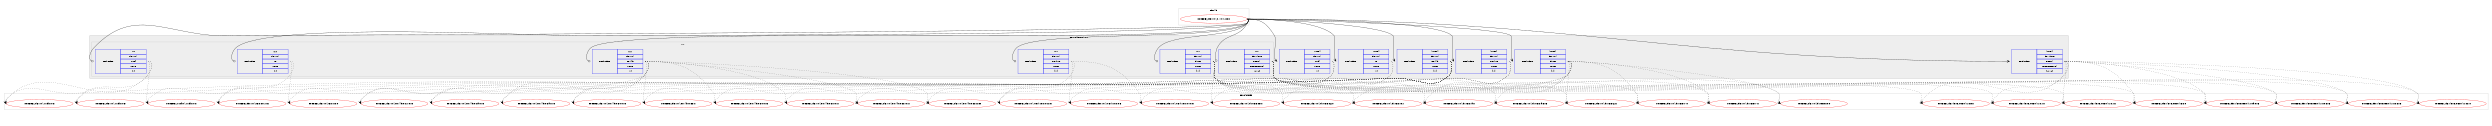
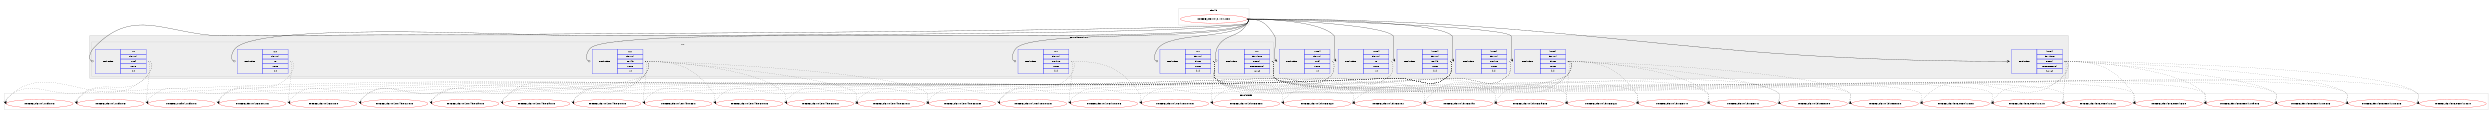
none -> (1885, 104)
